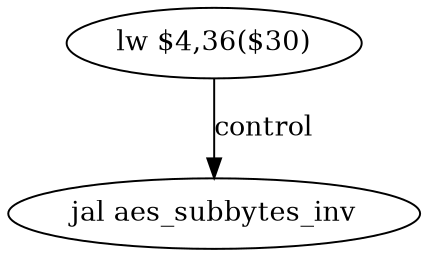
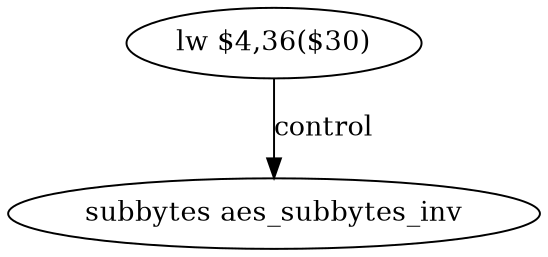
(214, 214) -> (274, 214)
